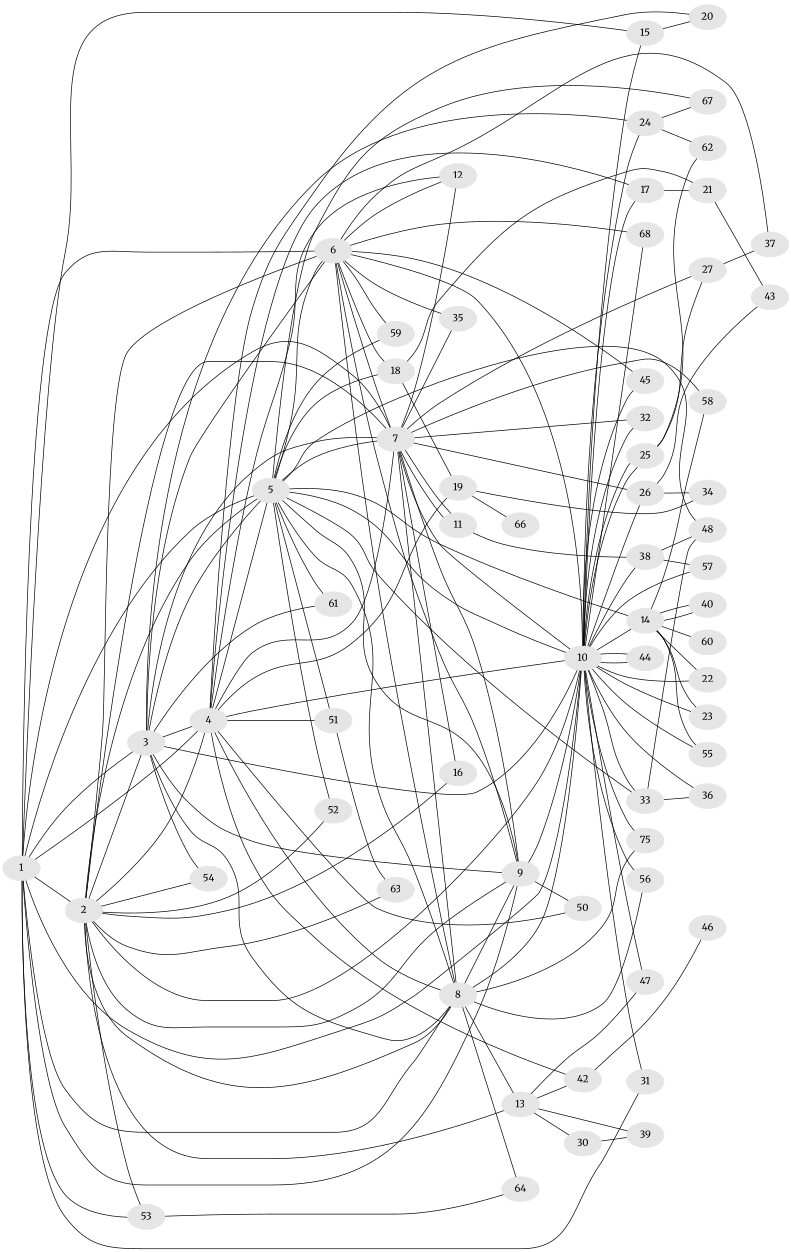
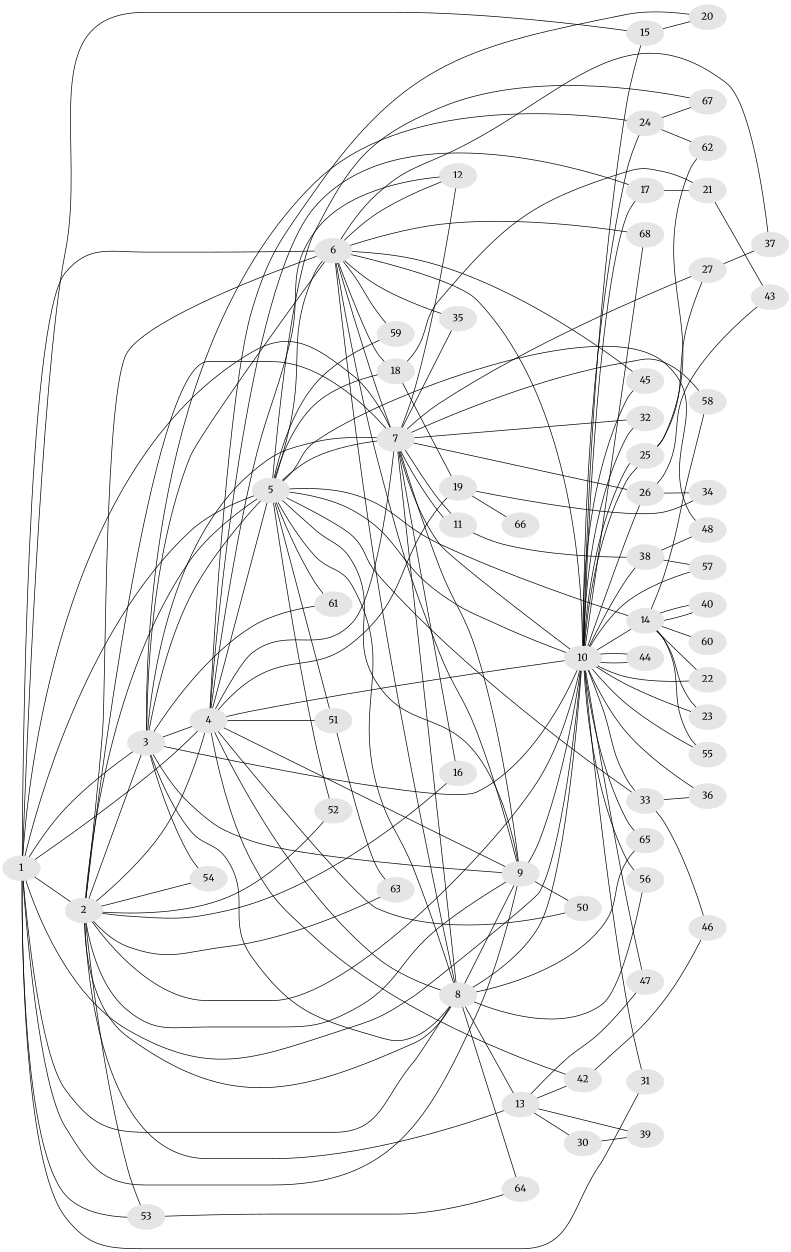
(668, 663) -> (684, 861)
none -> (365, 797)
(645, 841) -> (645, 841)
